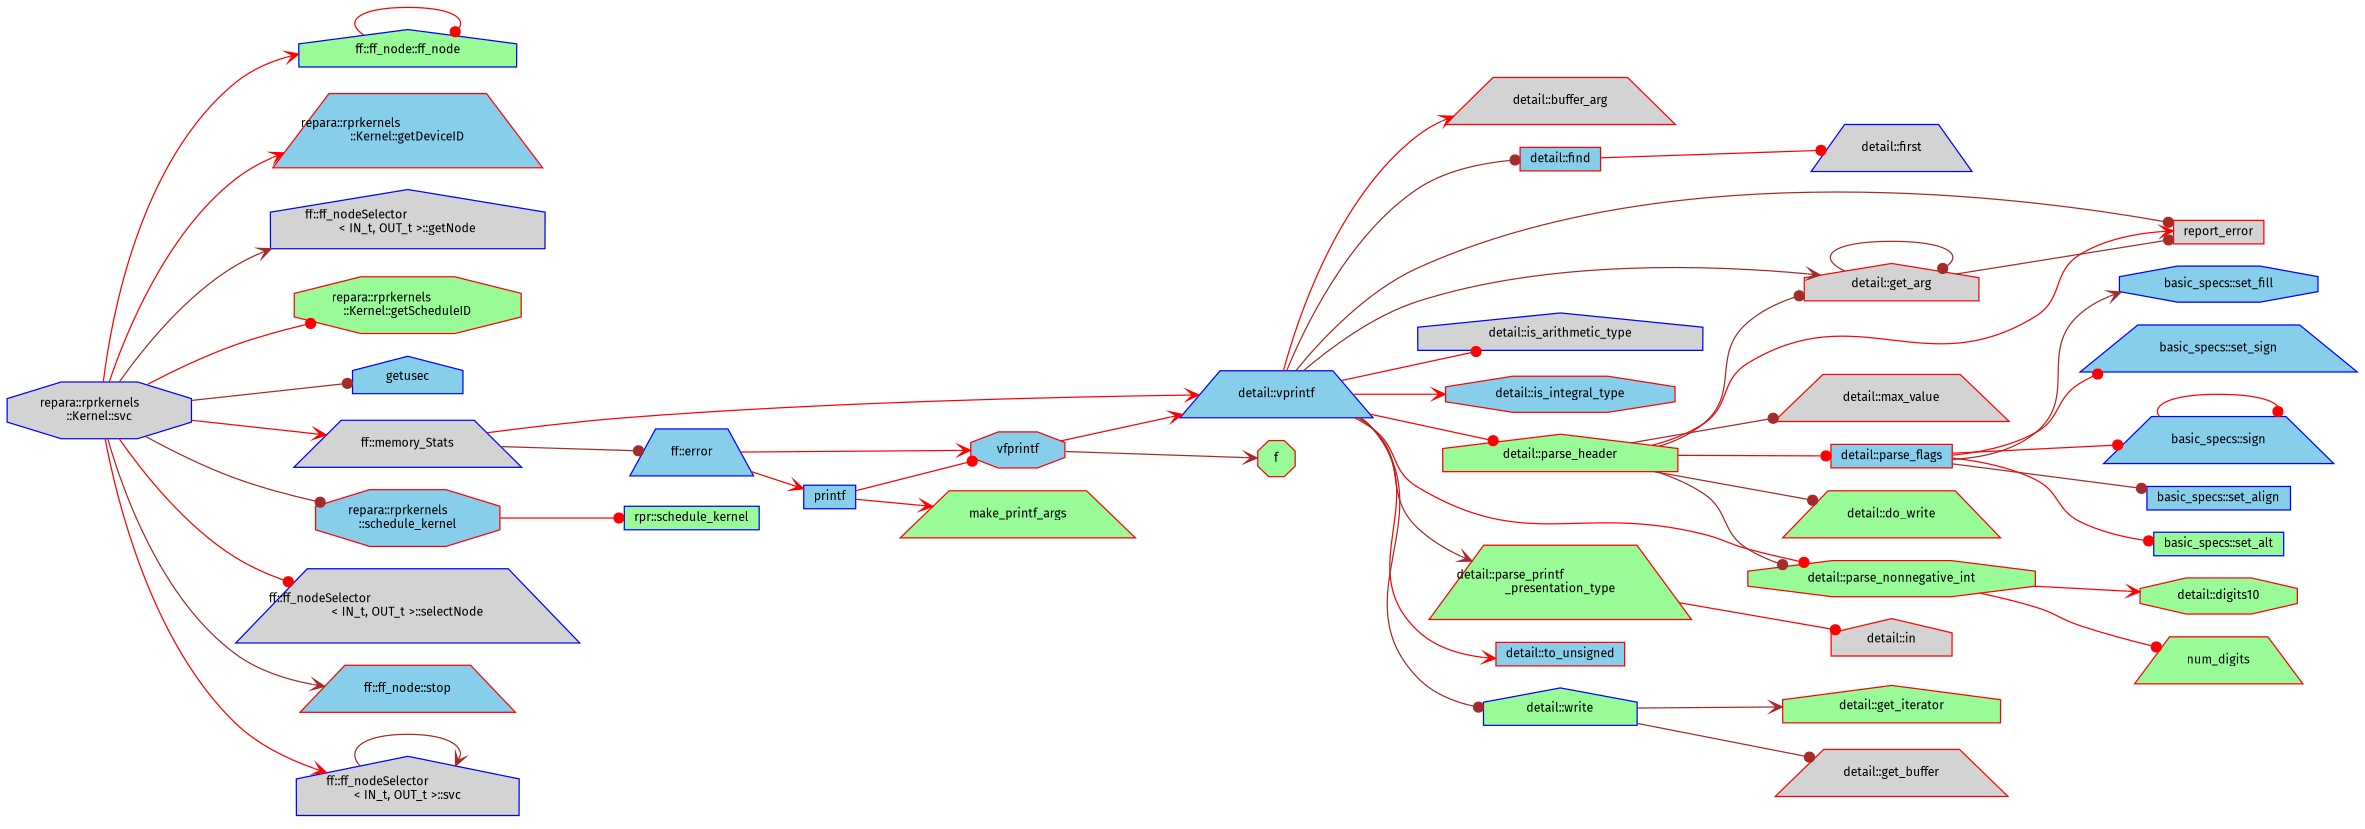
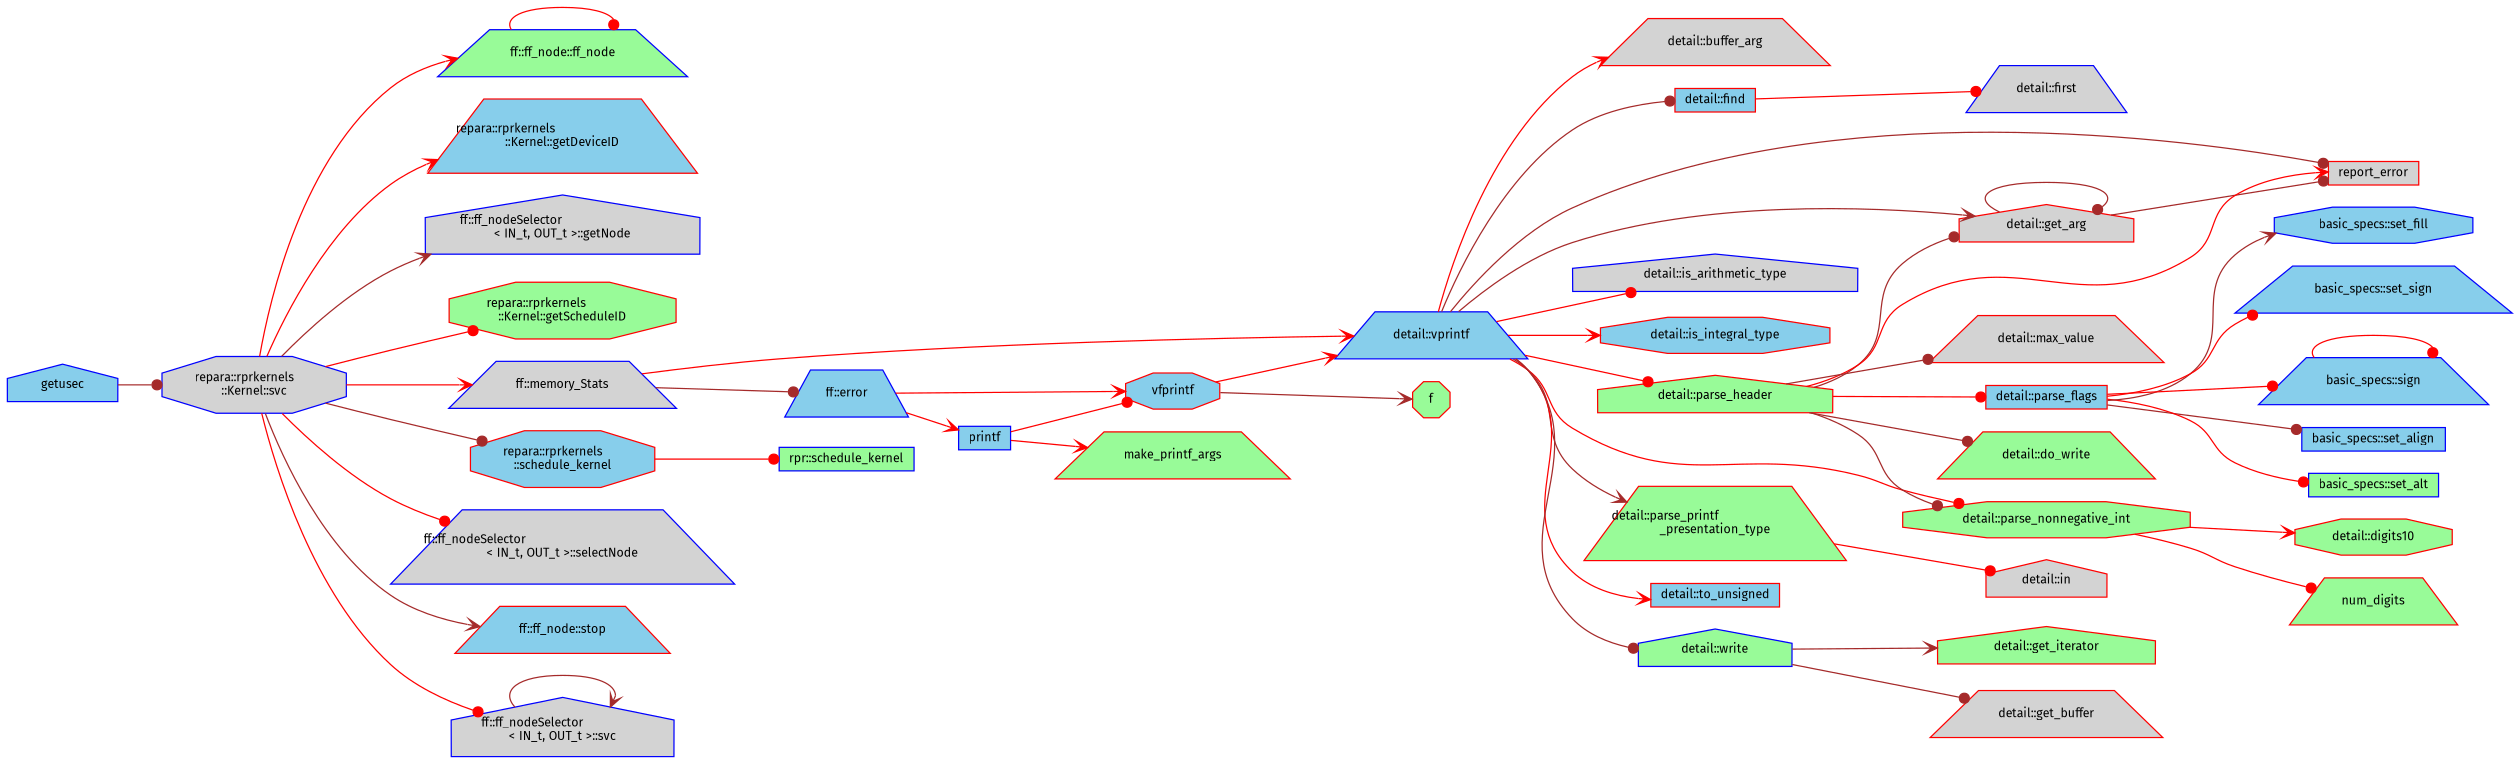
(408, 50) -> (563, 53)
(267, 392) -> (135, 385)
(170, 632) -> (332, 590)
